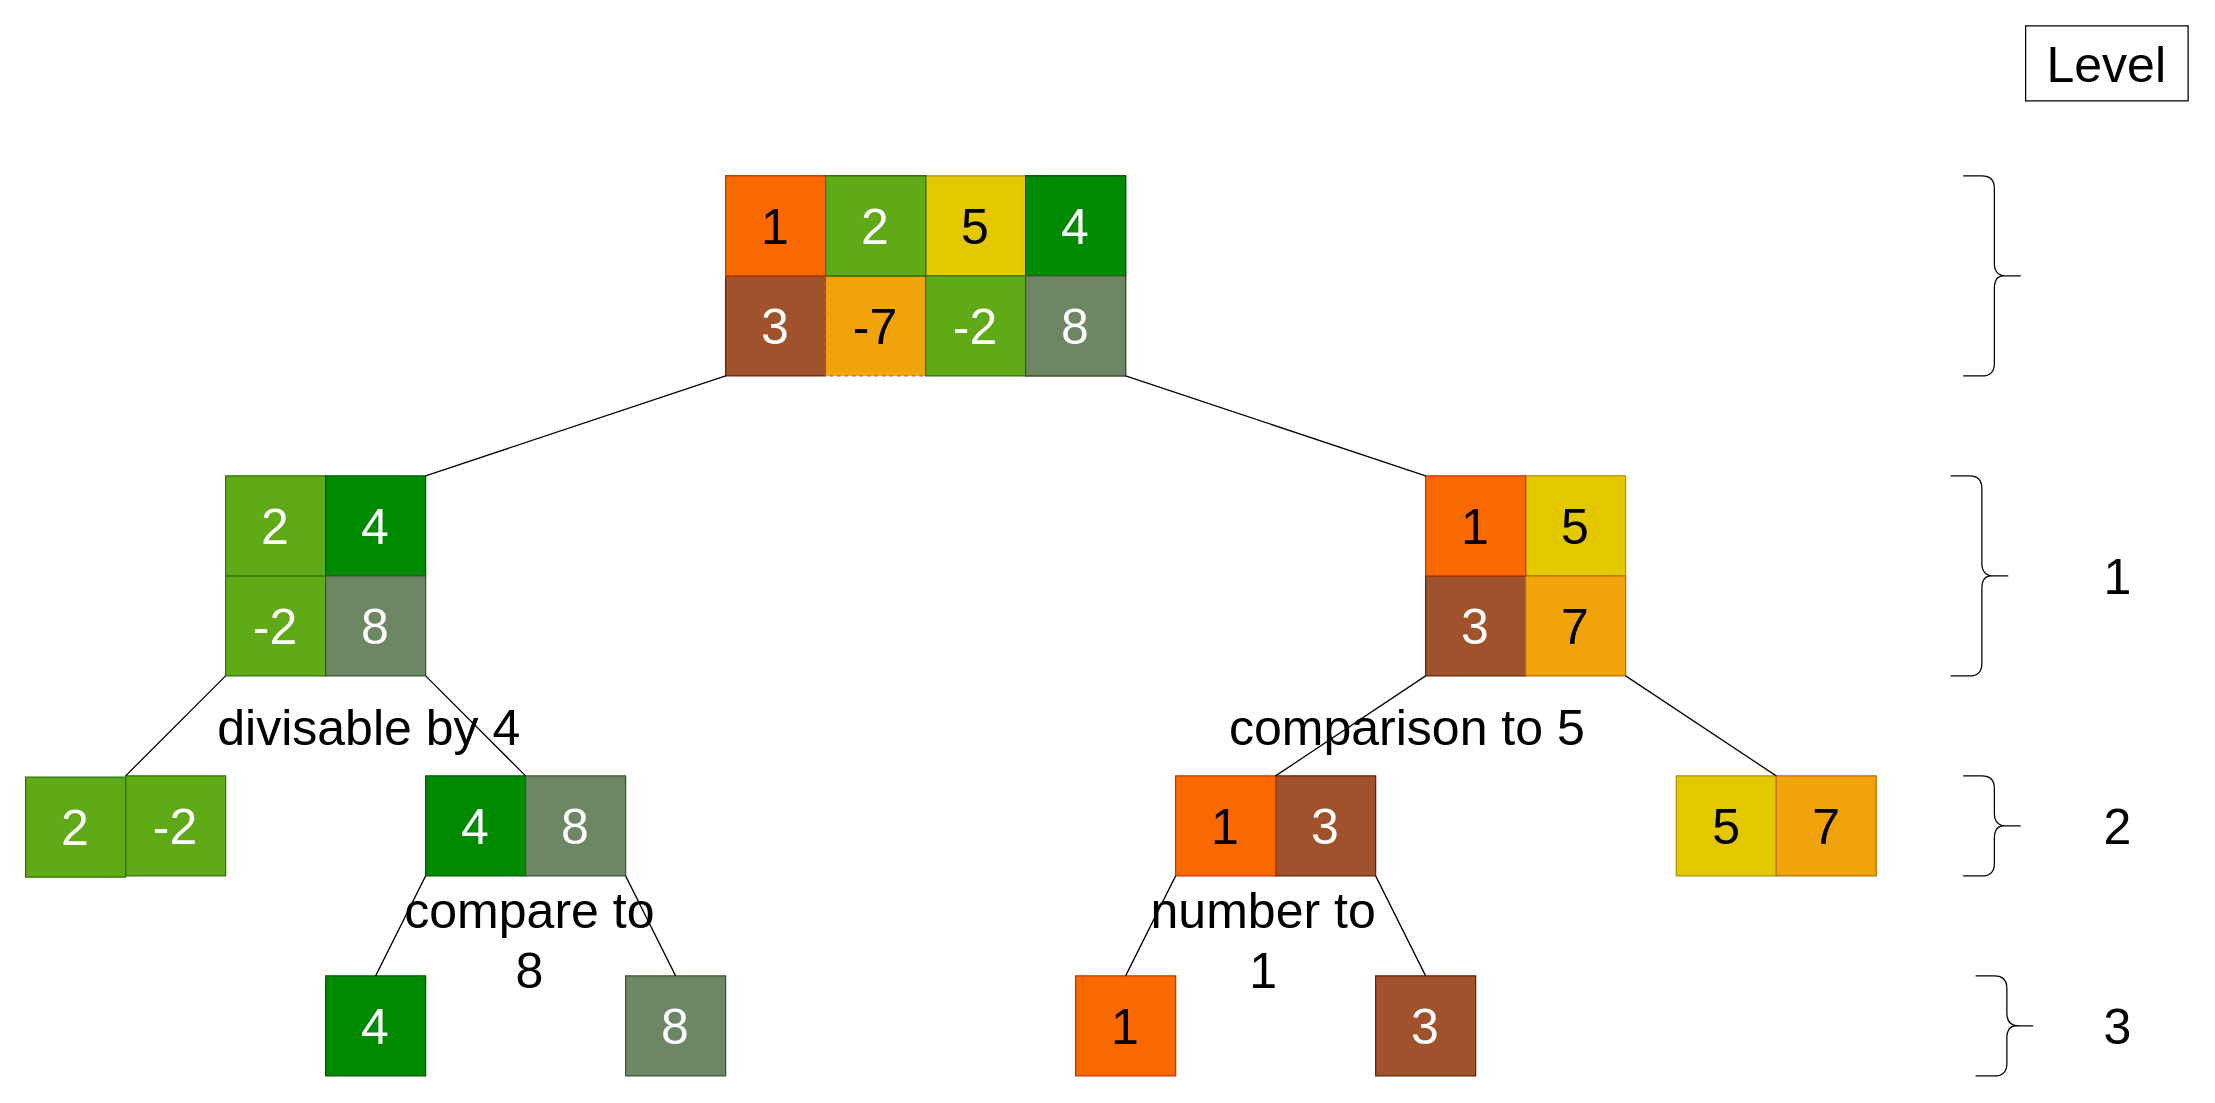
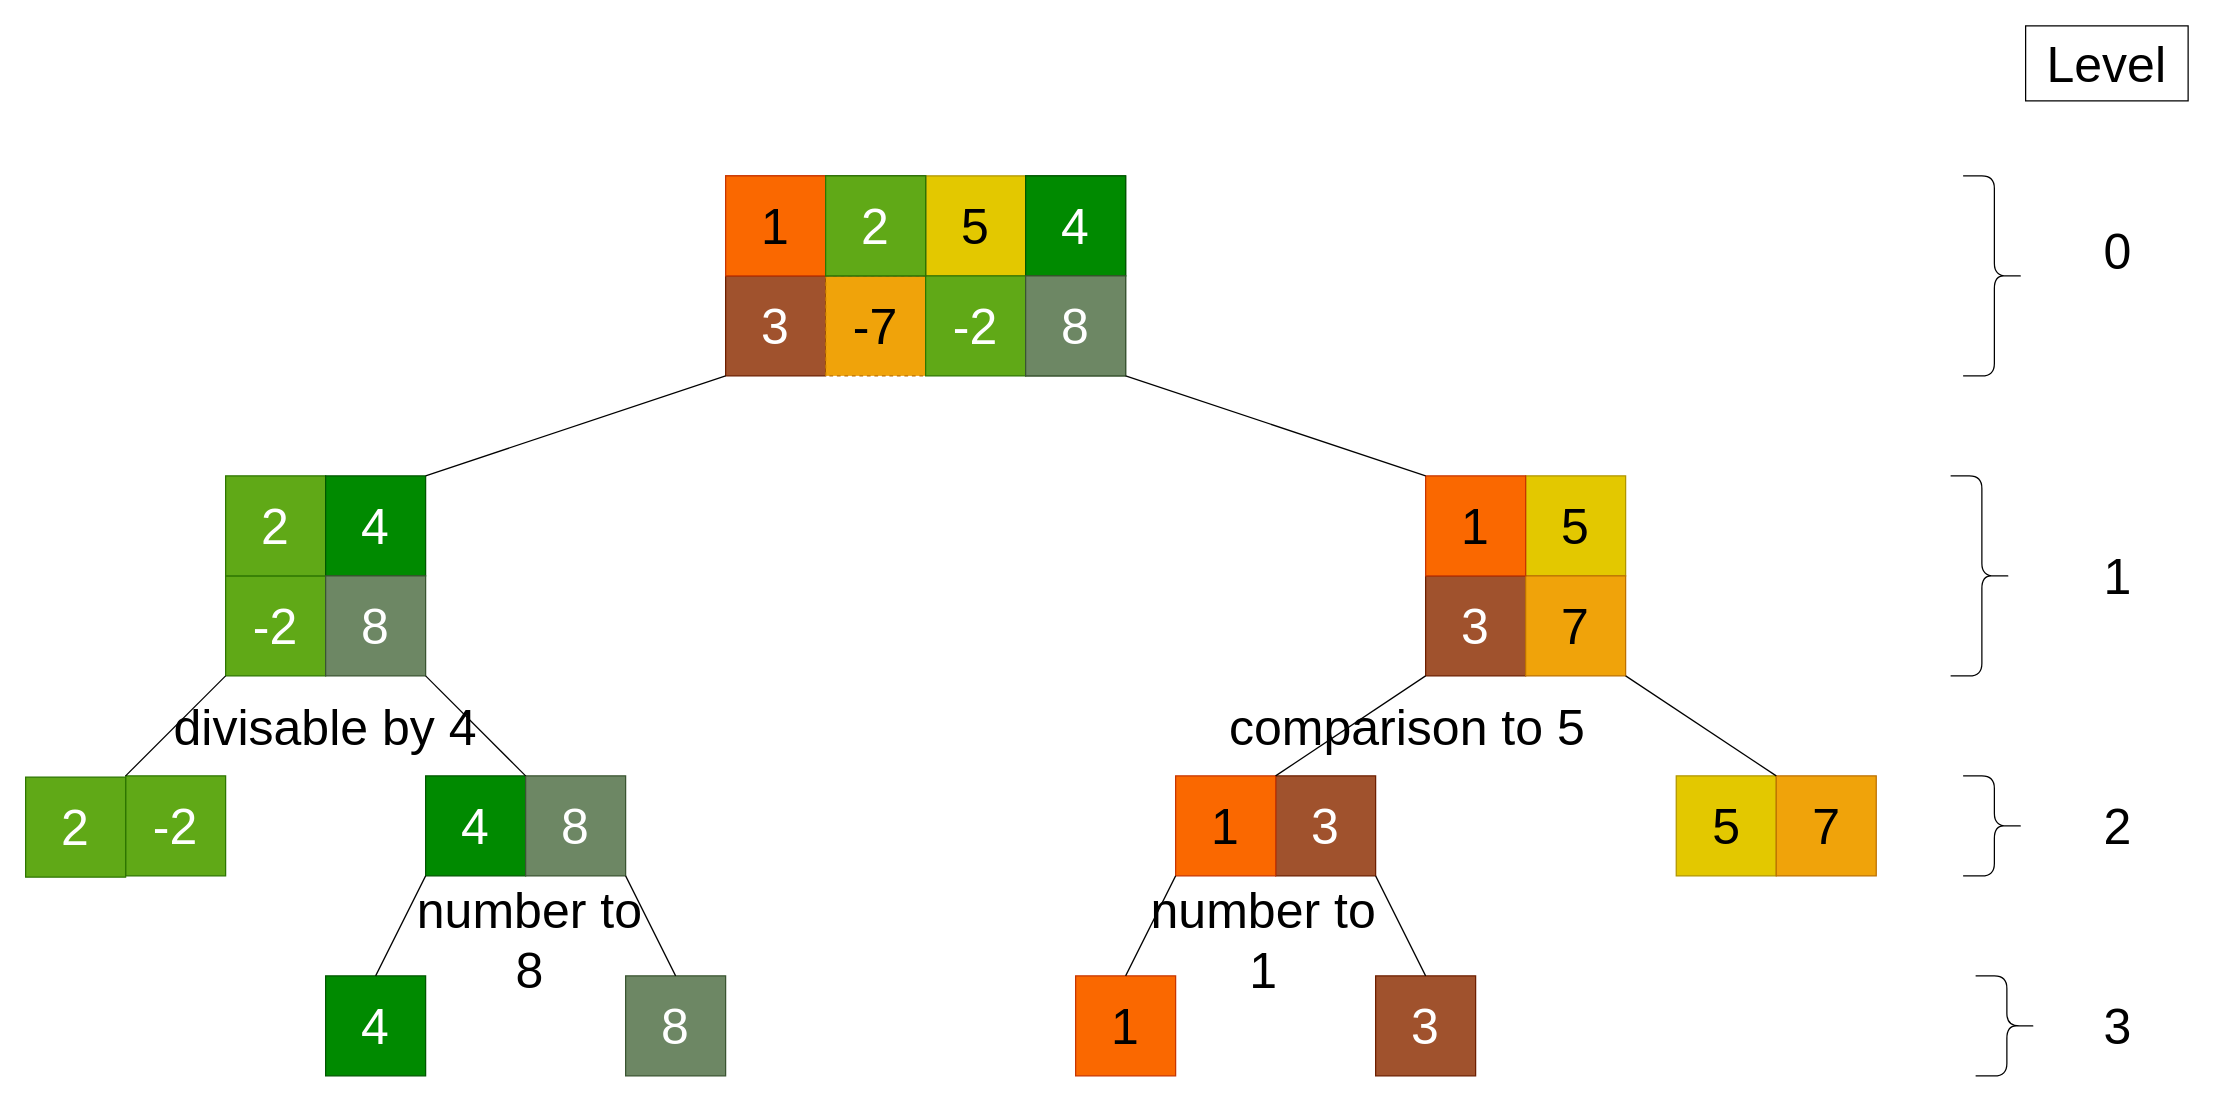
none -> (2118, 251)
(369, 727) -> (326, 727)
(530, 939) -> (530, 939)
